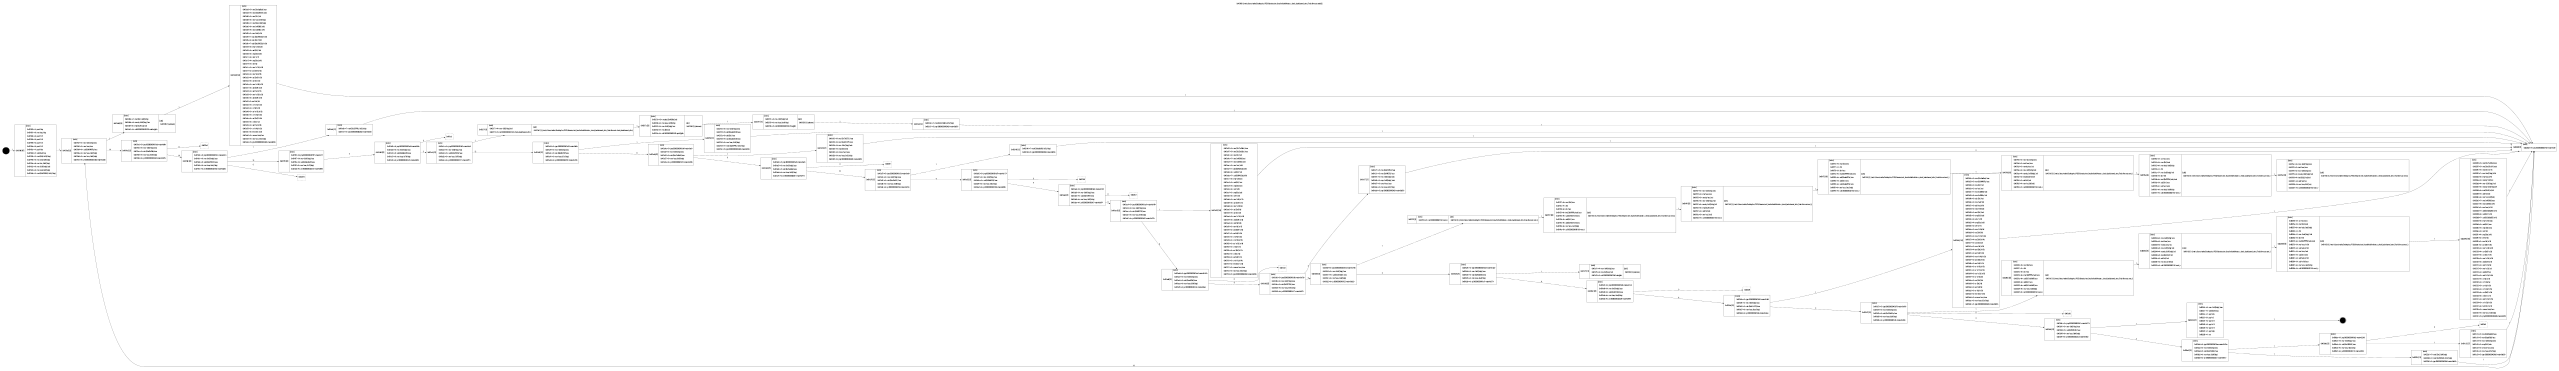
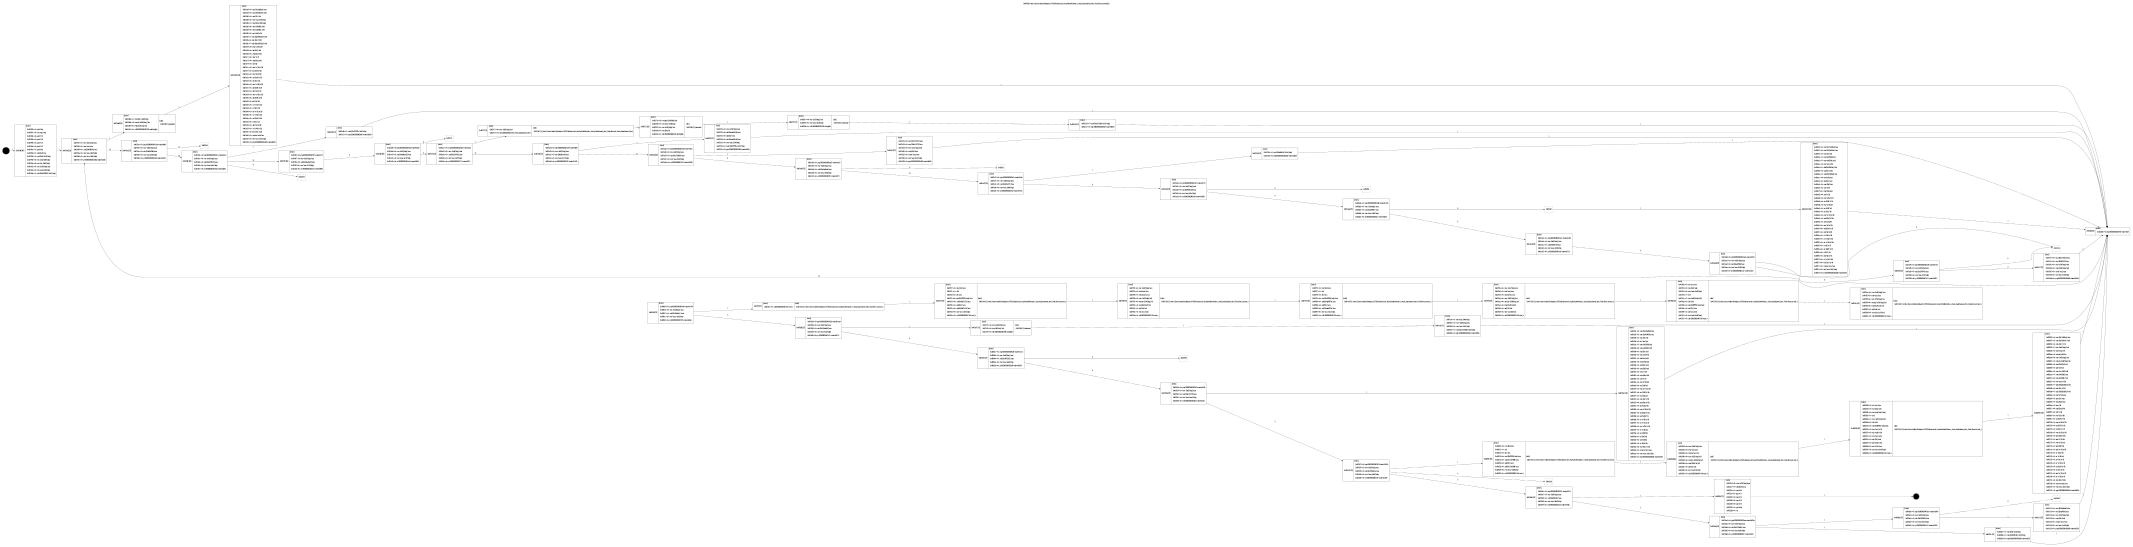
(1183, 211) -> (1676, 209)
(1307, 279) -> (1999, 264)
none -> (1457, 326)
